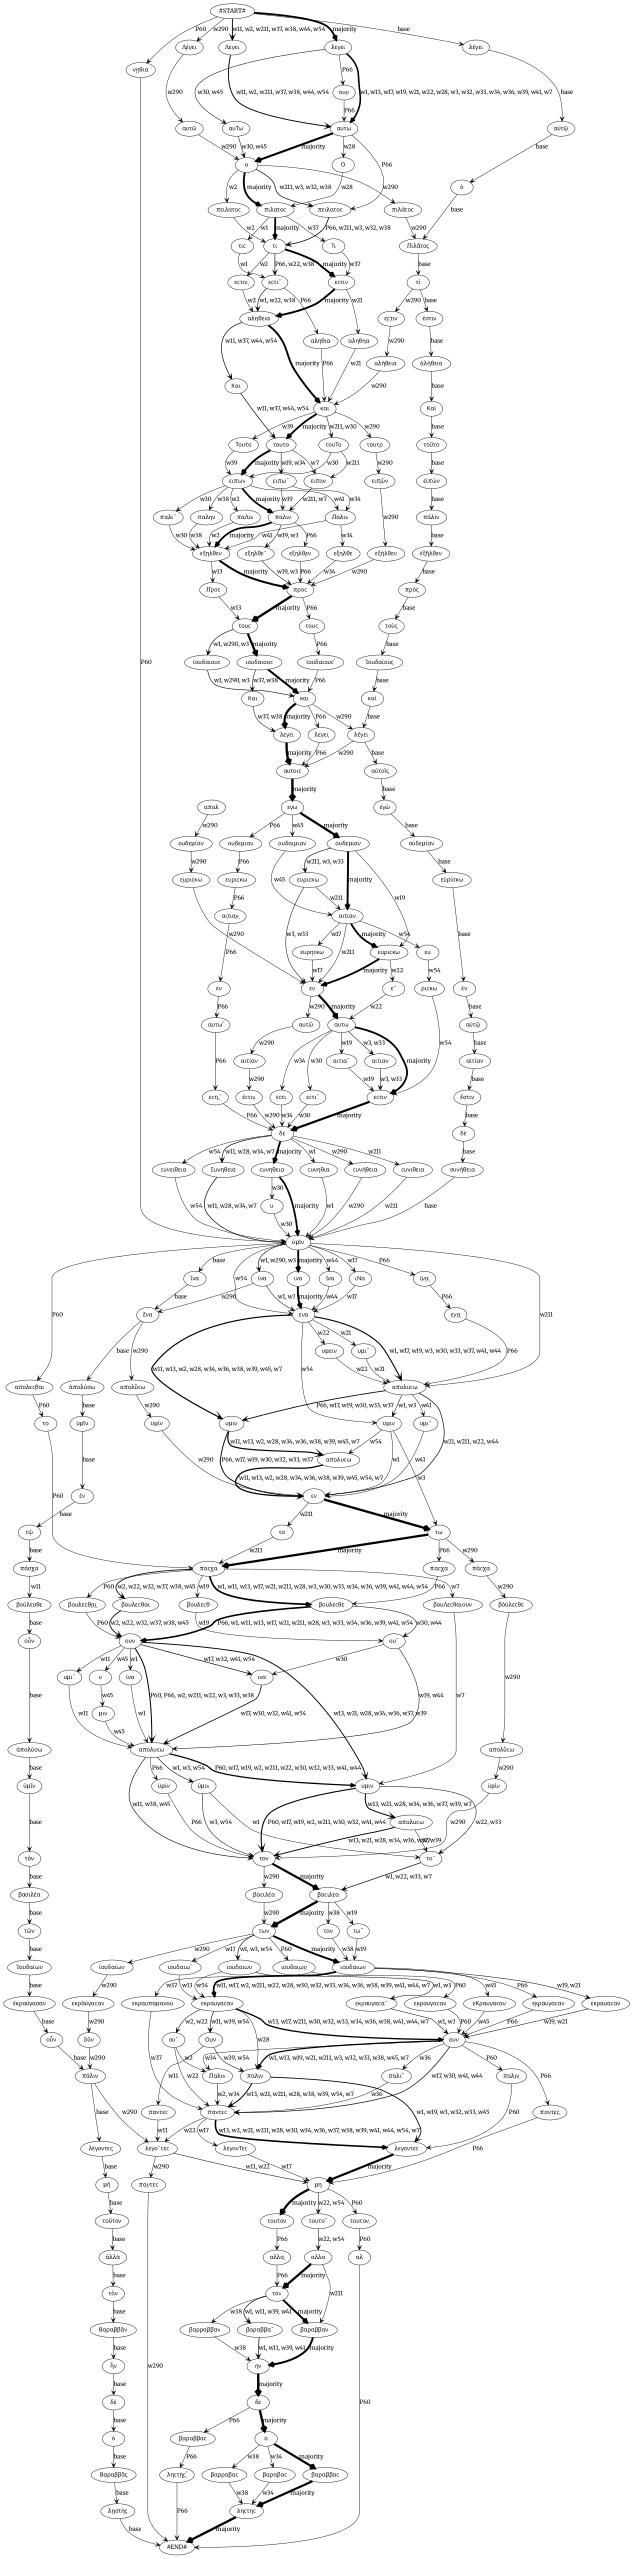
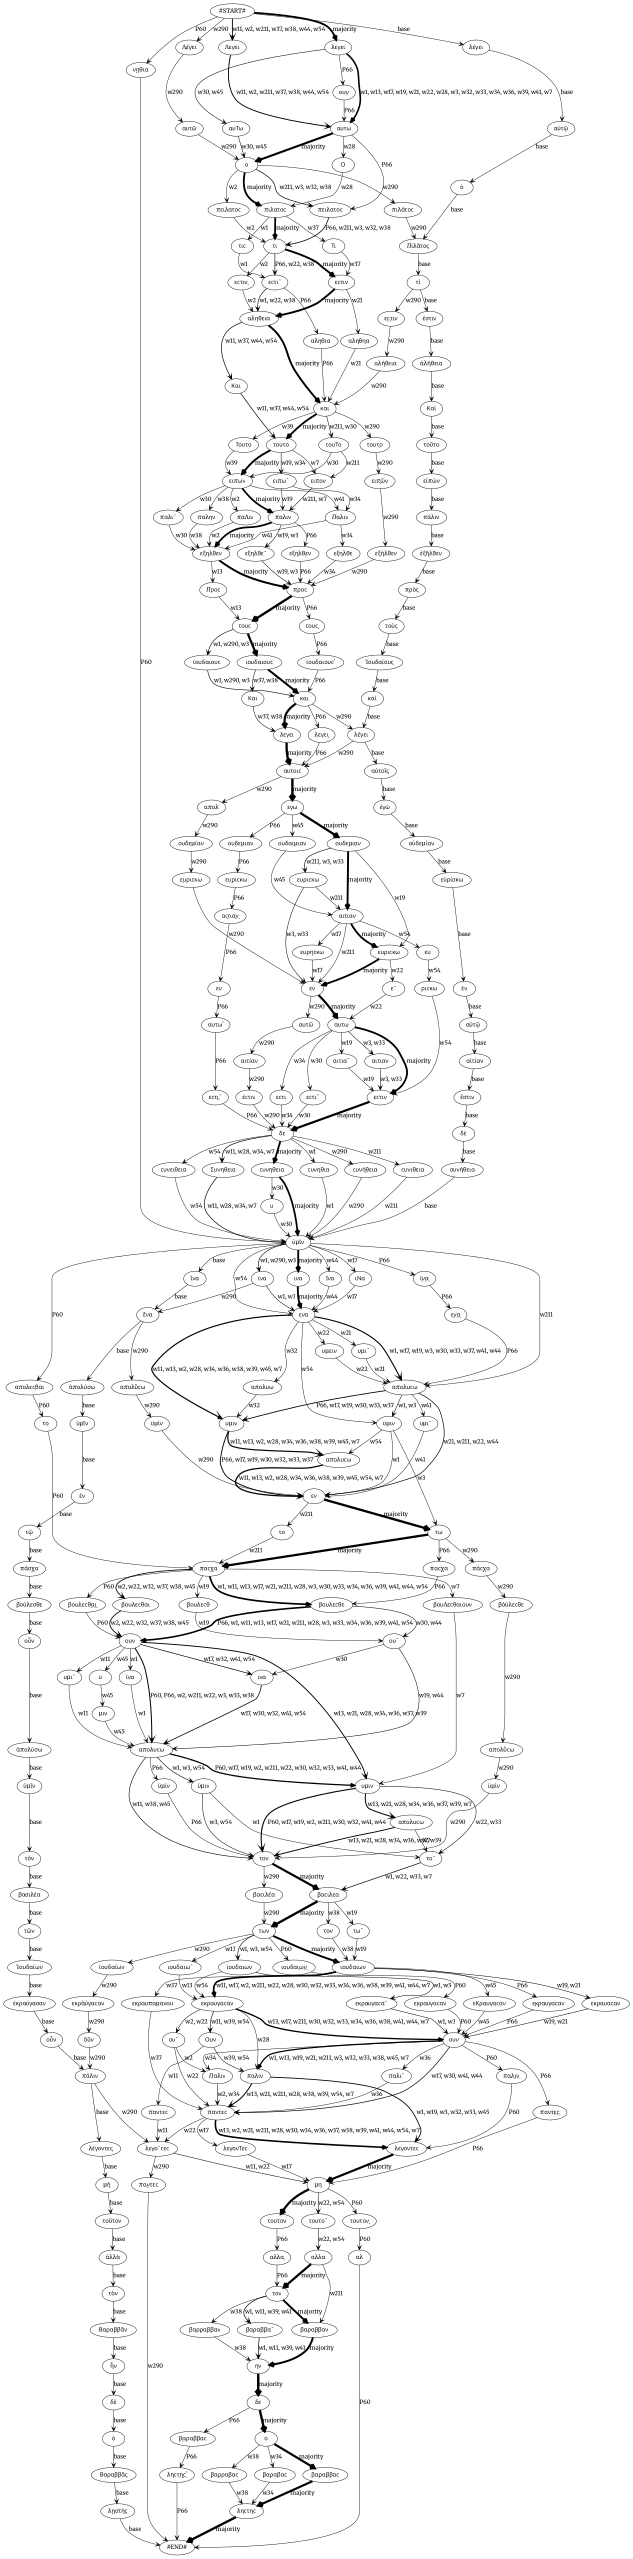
none -> (254, 789)
none -> (262, 1388)
(36, 1587) -> (36, 1587)
